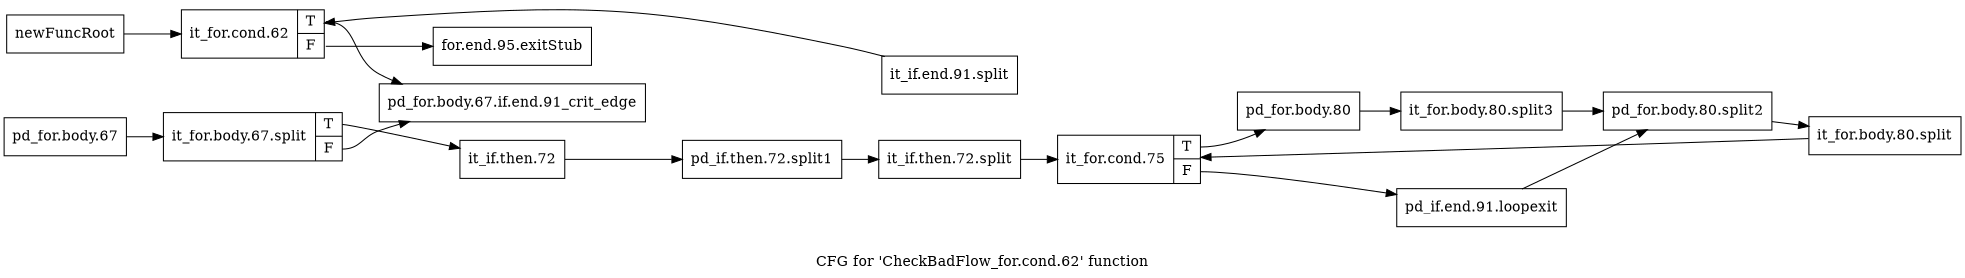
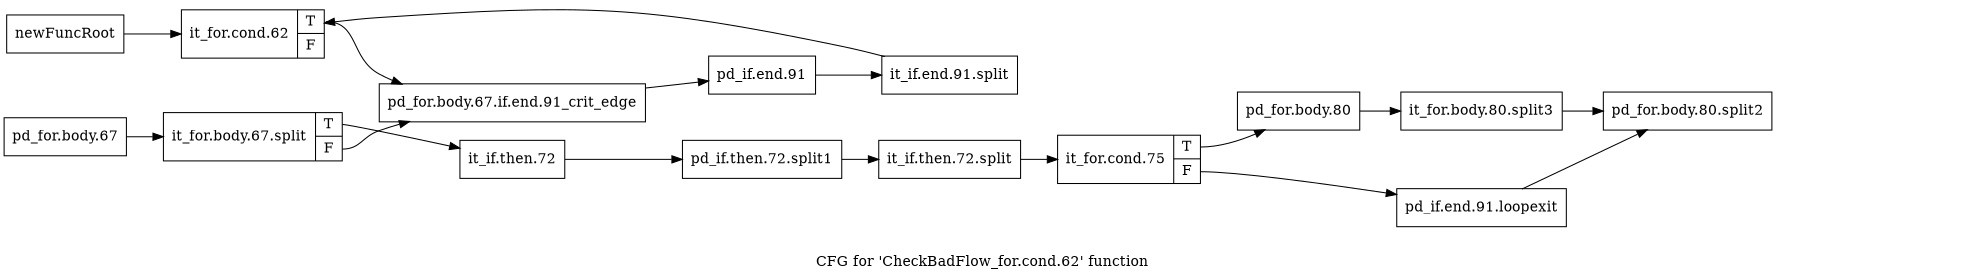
(512, 46) -> none
none -> (762, 75)
(1885, 136) -> none
